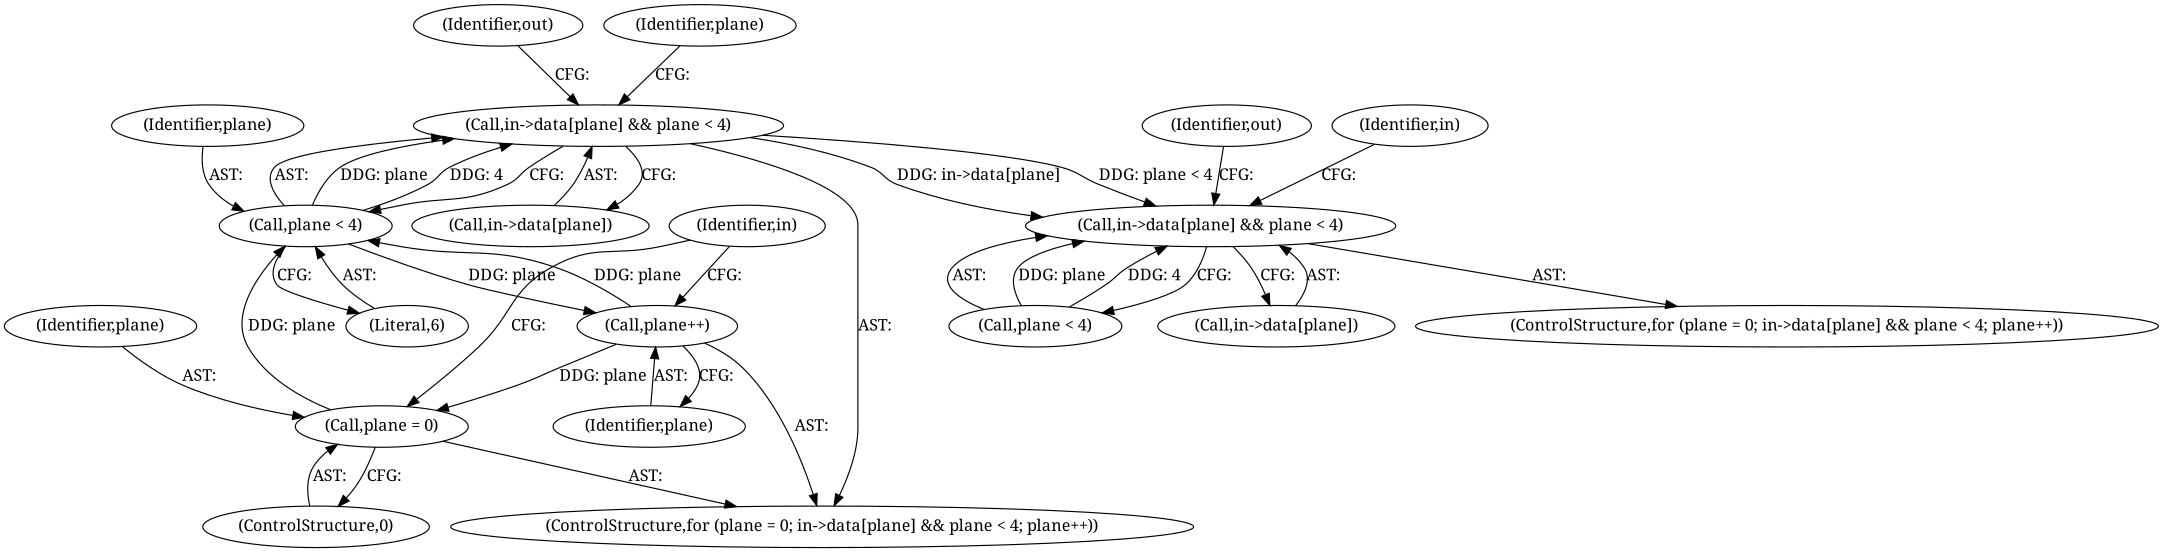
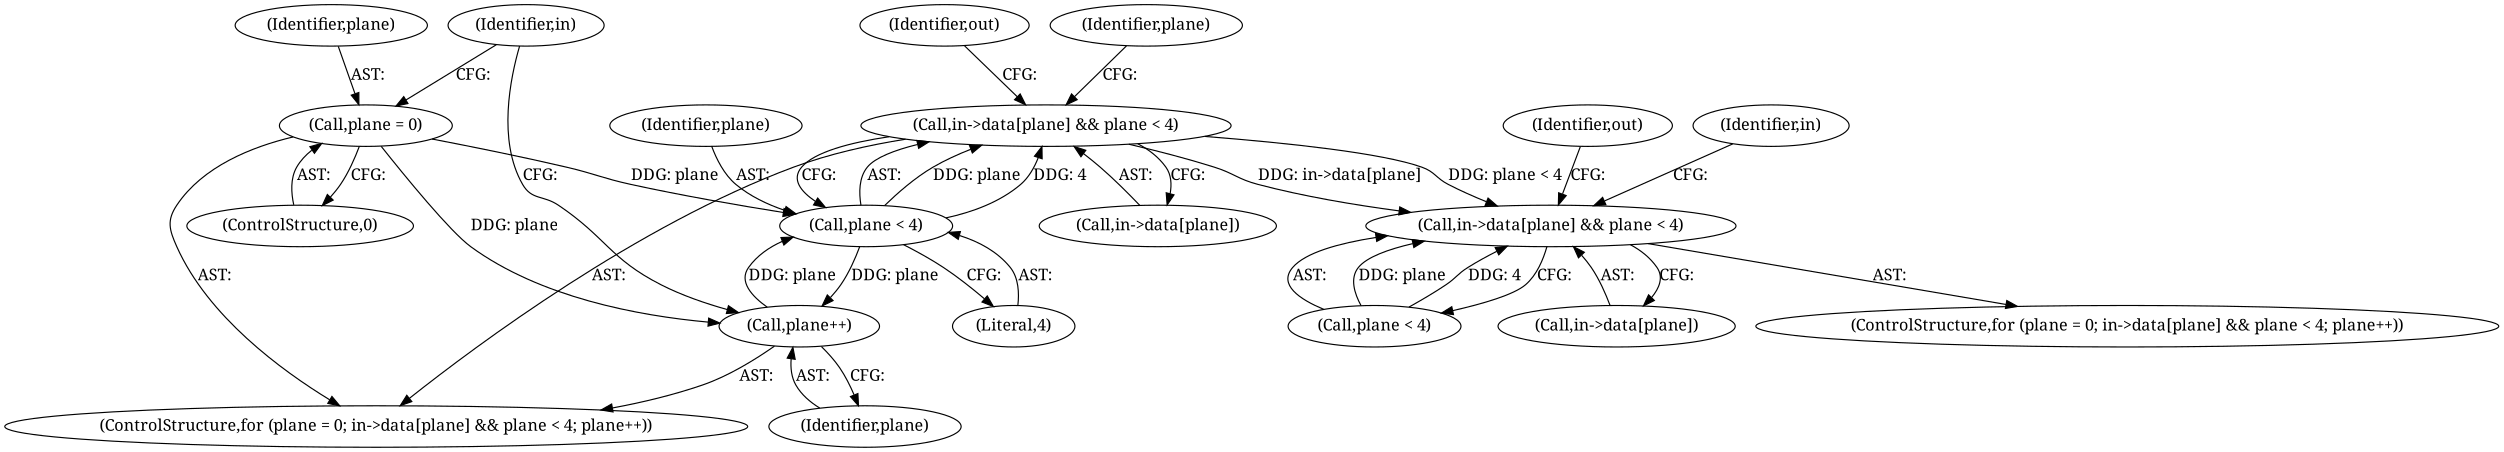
(407, 326) -> (1014, 326)
(533, 379) -> (521, 276)
